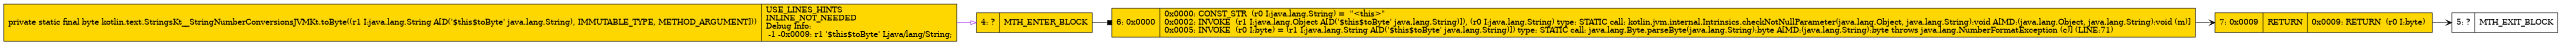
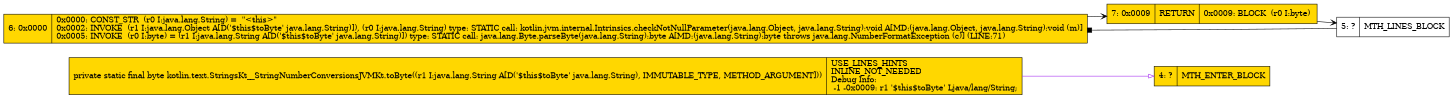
(2370, 22) -> (1258, 14)
(2516, 22) -> (1404, 27)
(1099, 23) -> (1215, 30)
